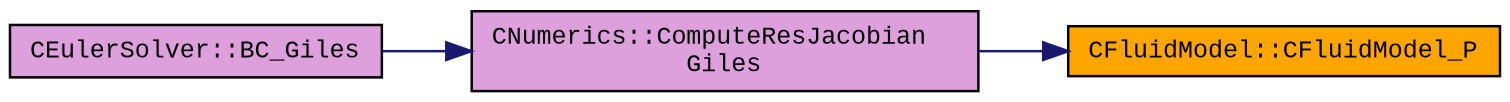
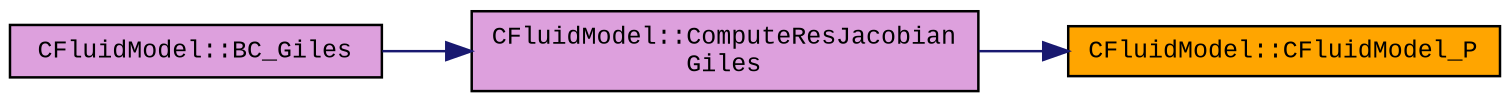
(196, 51) -> (196, 51)
(725, 51) -> (725, 51)
